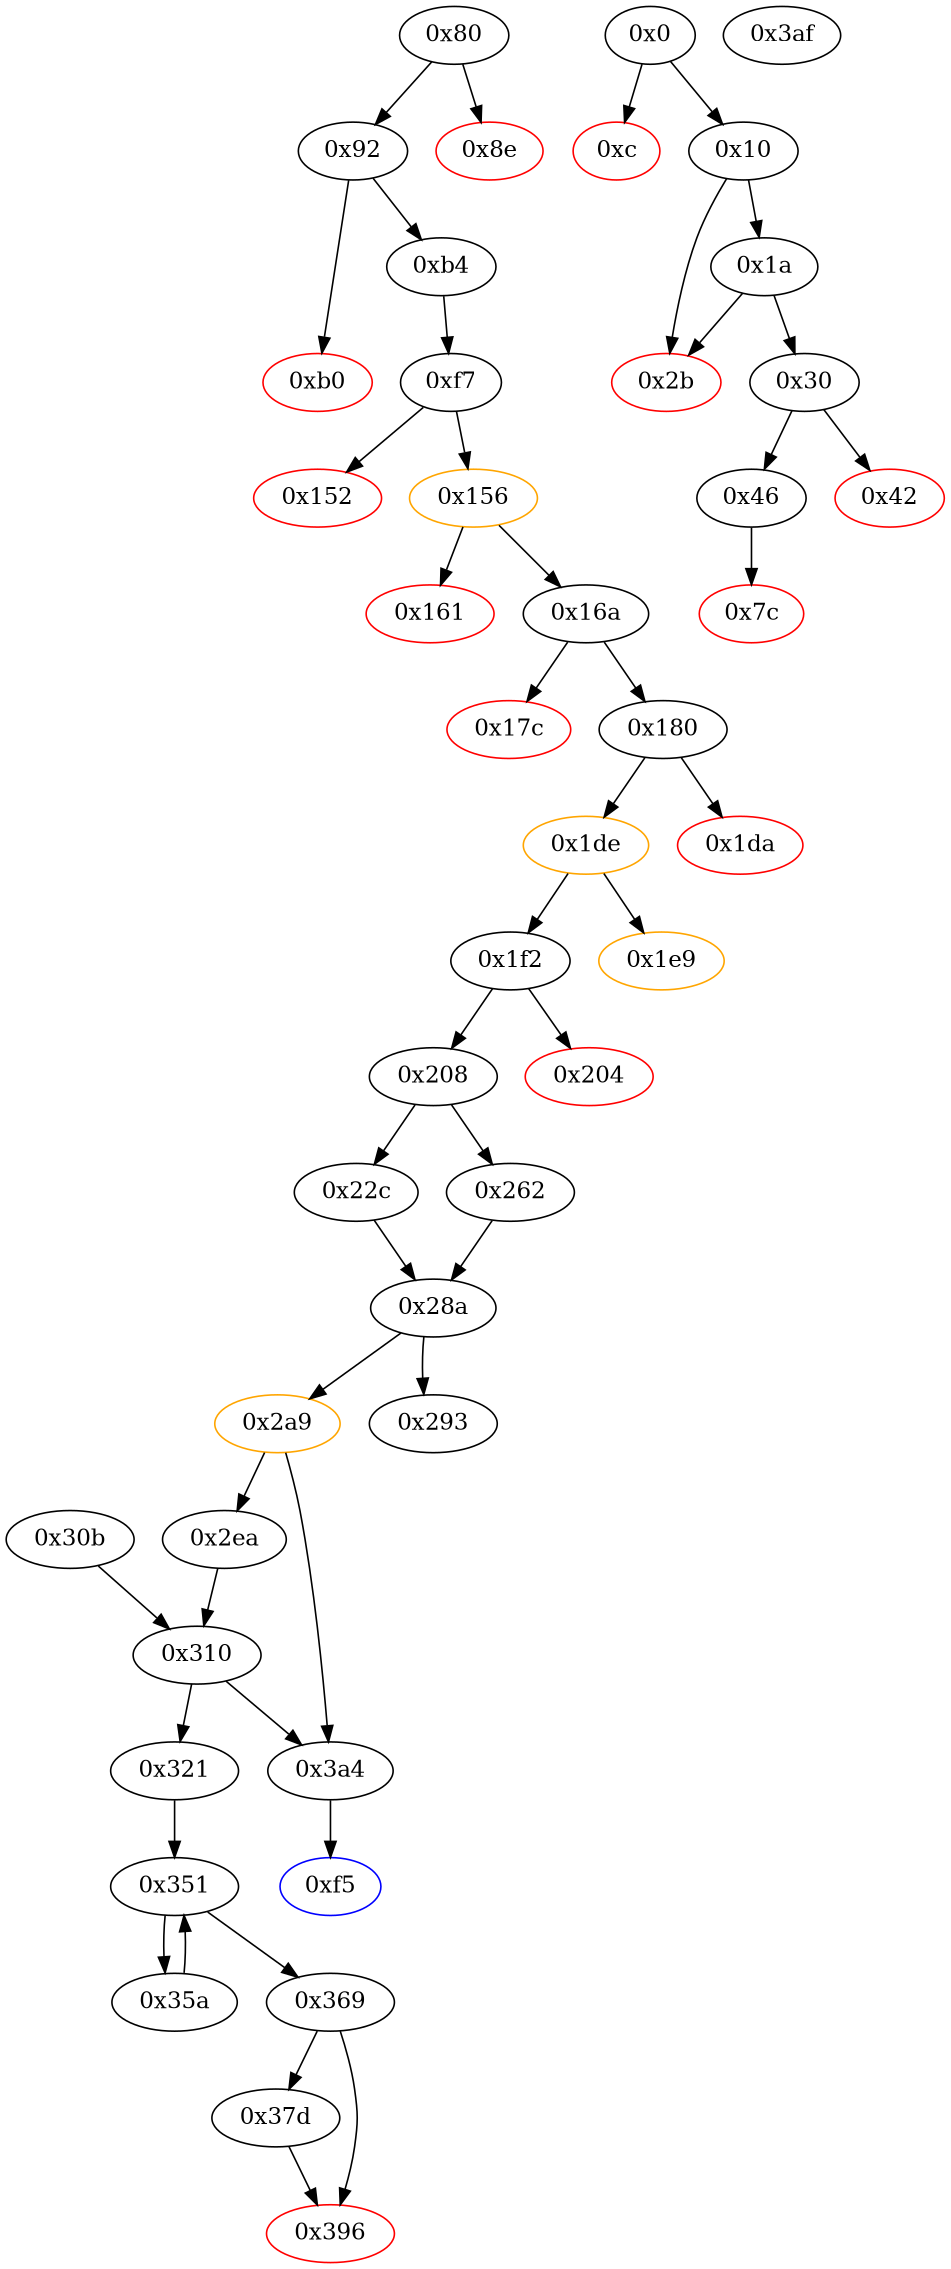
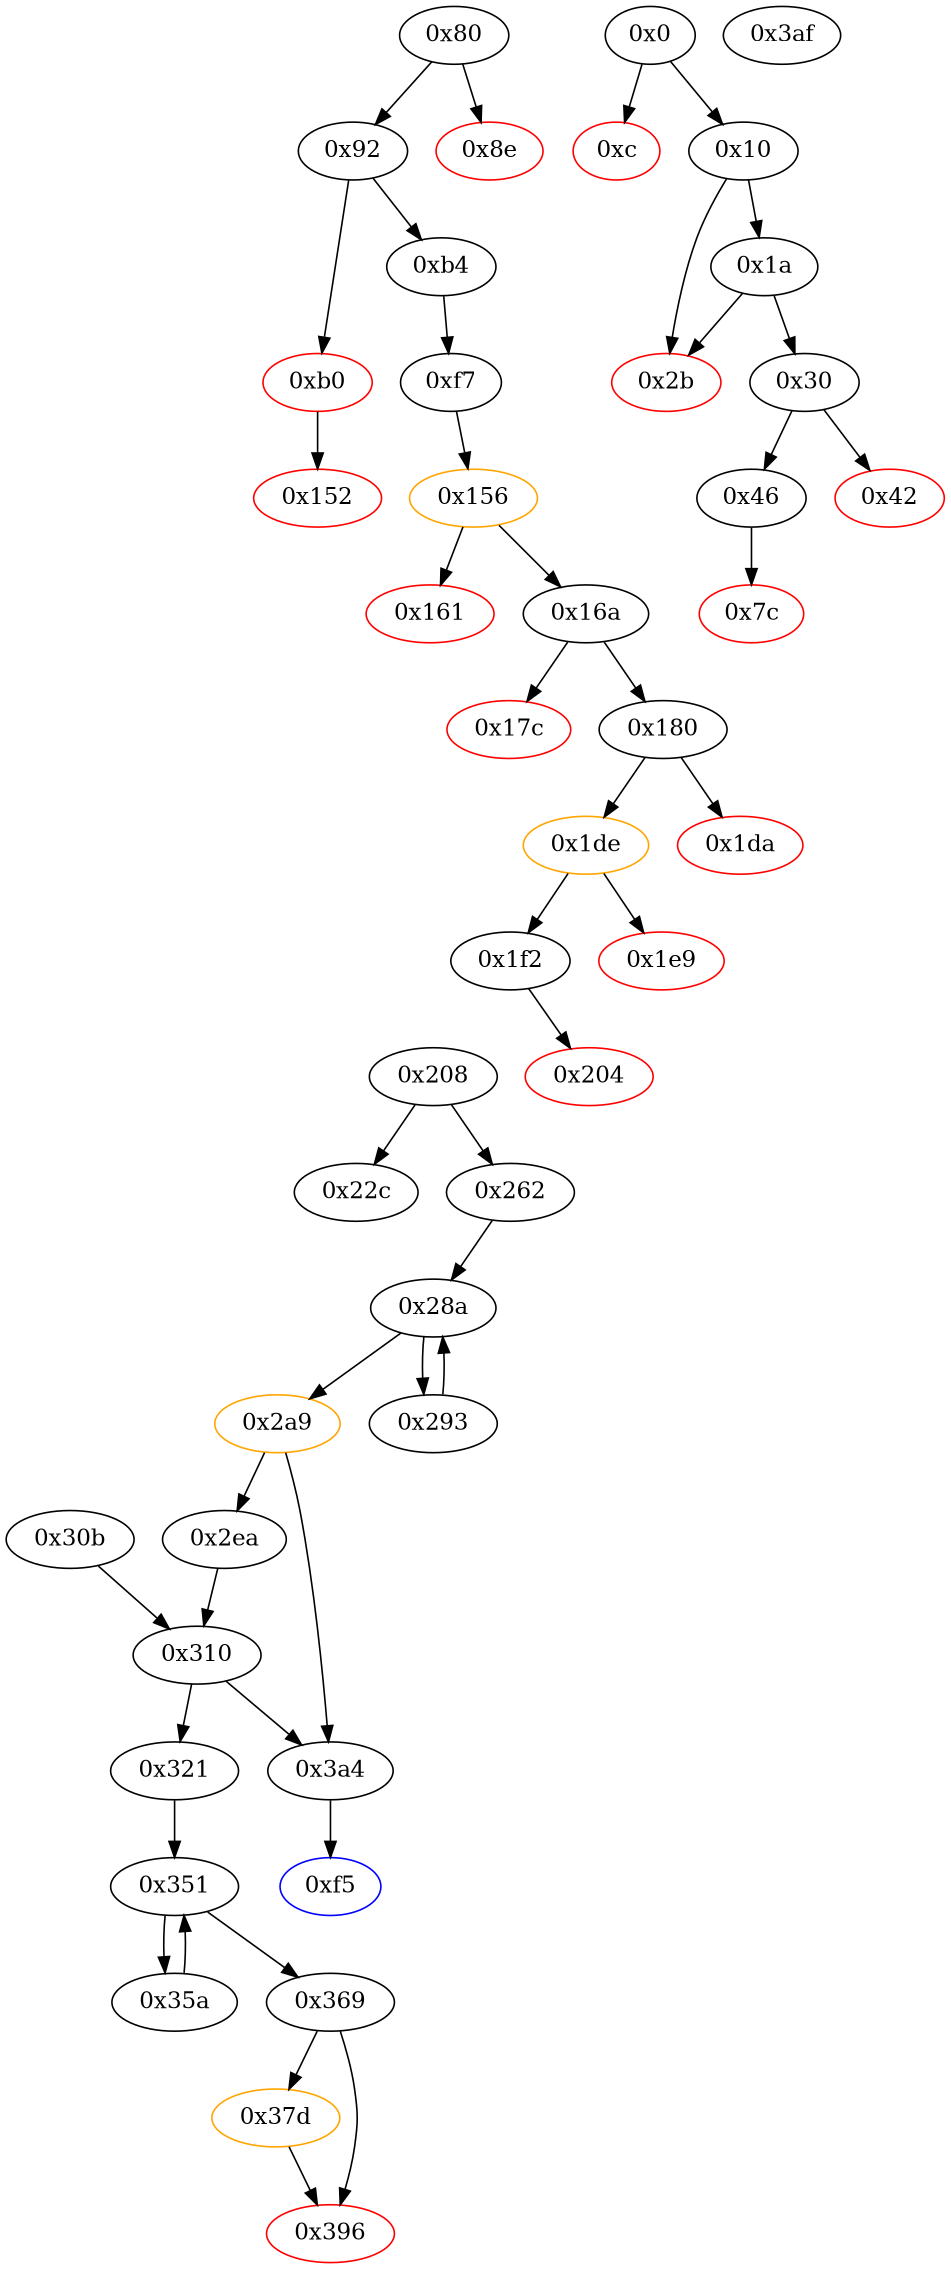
(391, 435) -> (318, 432)
(661, 961) -> (661, 961)
(477, 1012) -> none
(390, 1243) -> (444, 1374)
(276, 2118) -> (276, 2118)
